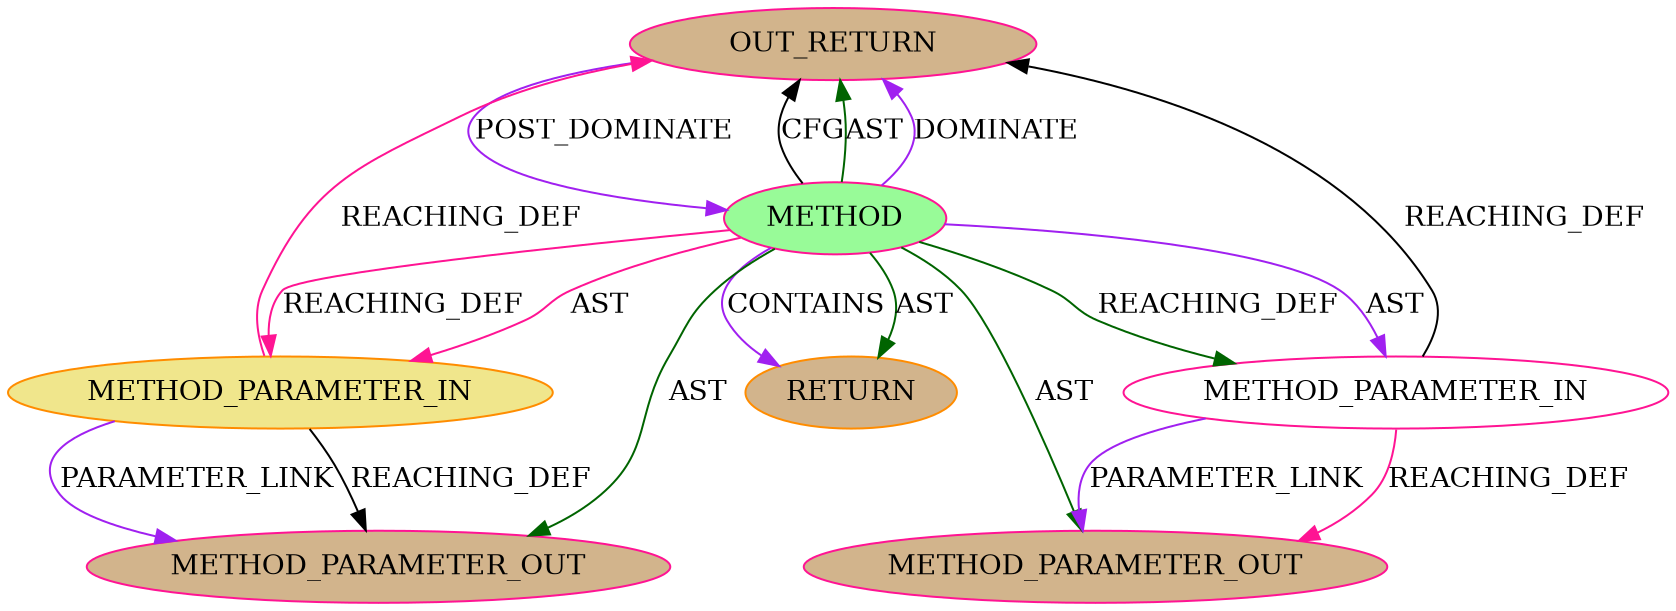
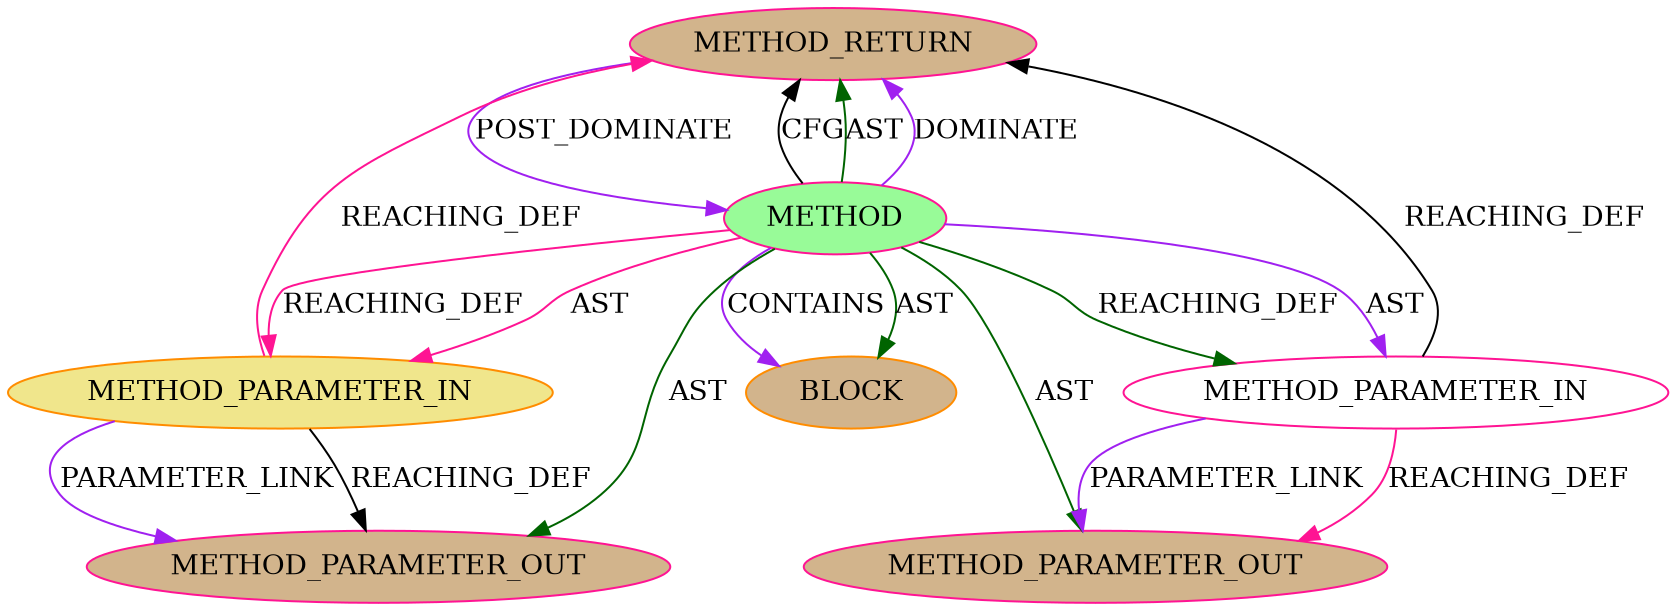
(833, 44) -> (833, 44)
(851, 393) -> (851, 393)
